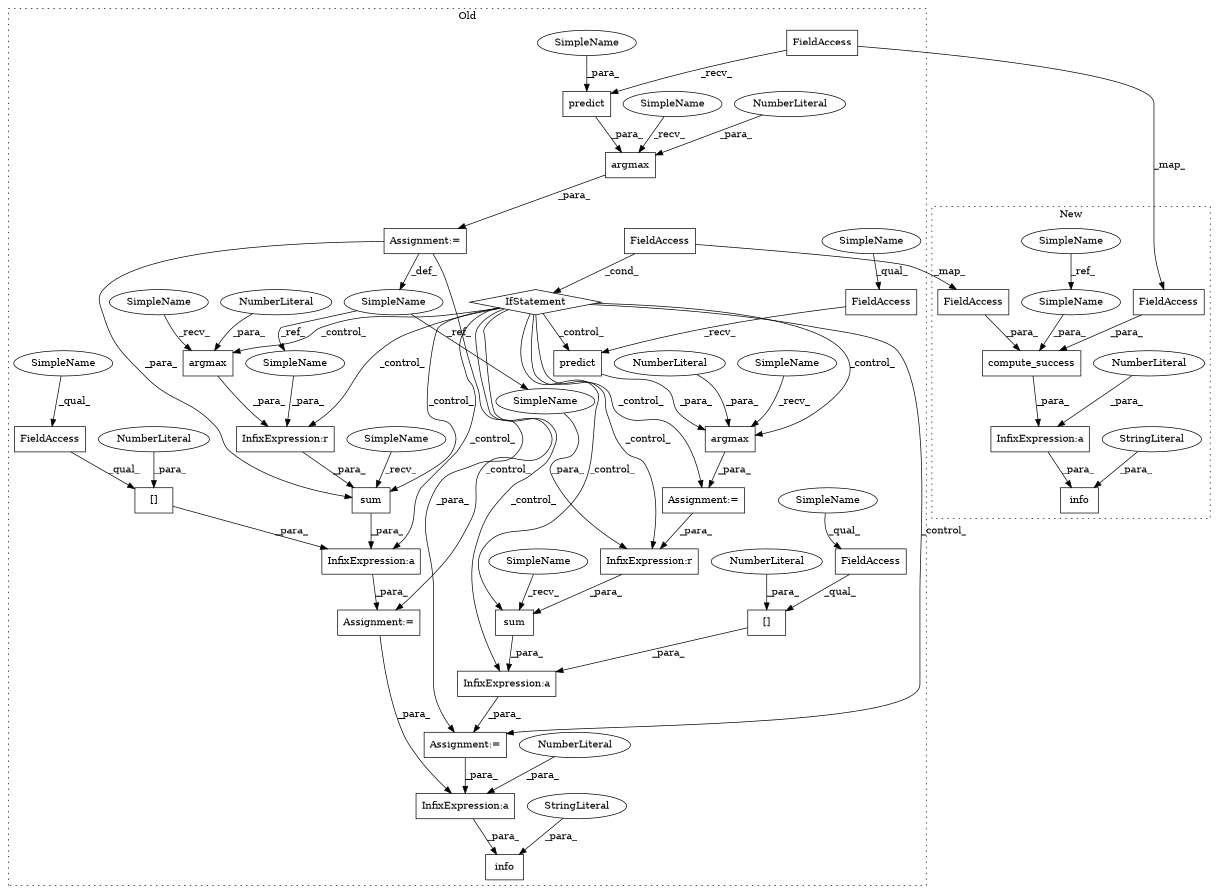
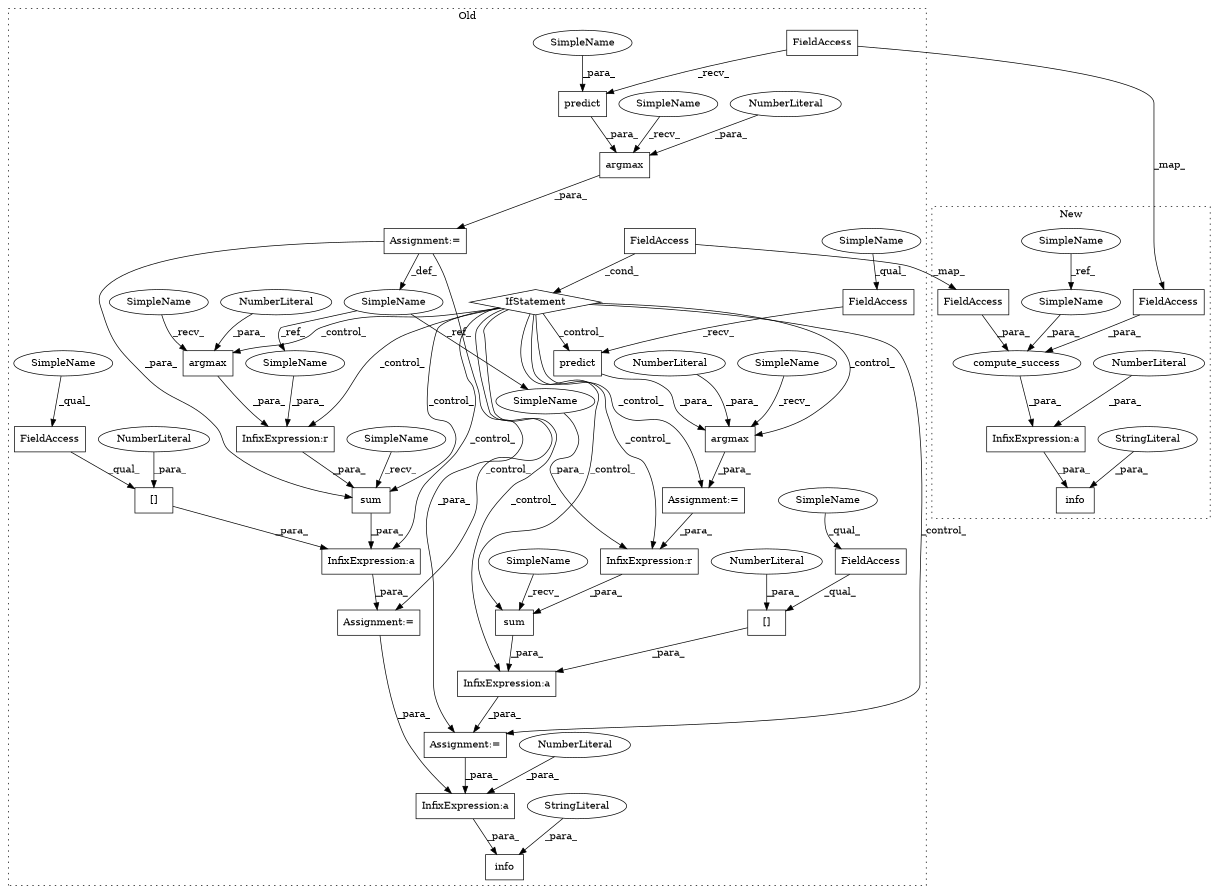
(1032, 363) -> (1017, 363)
